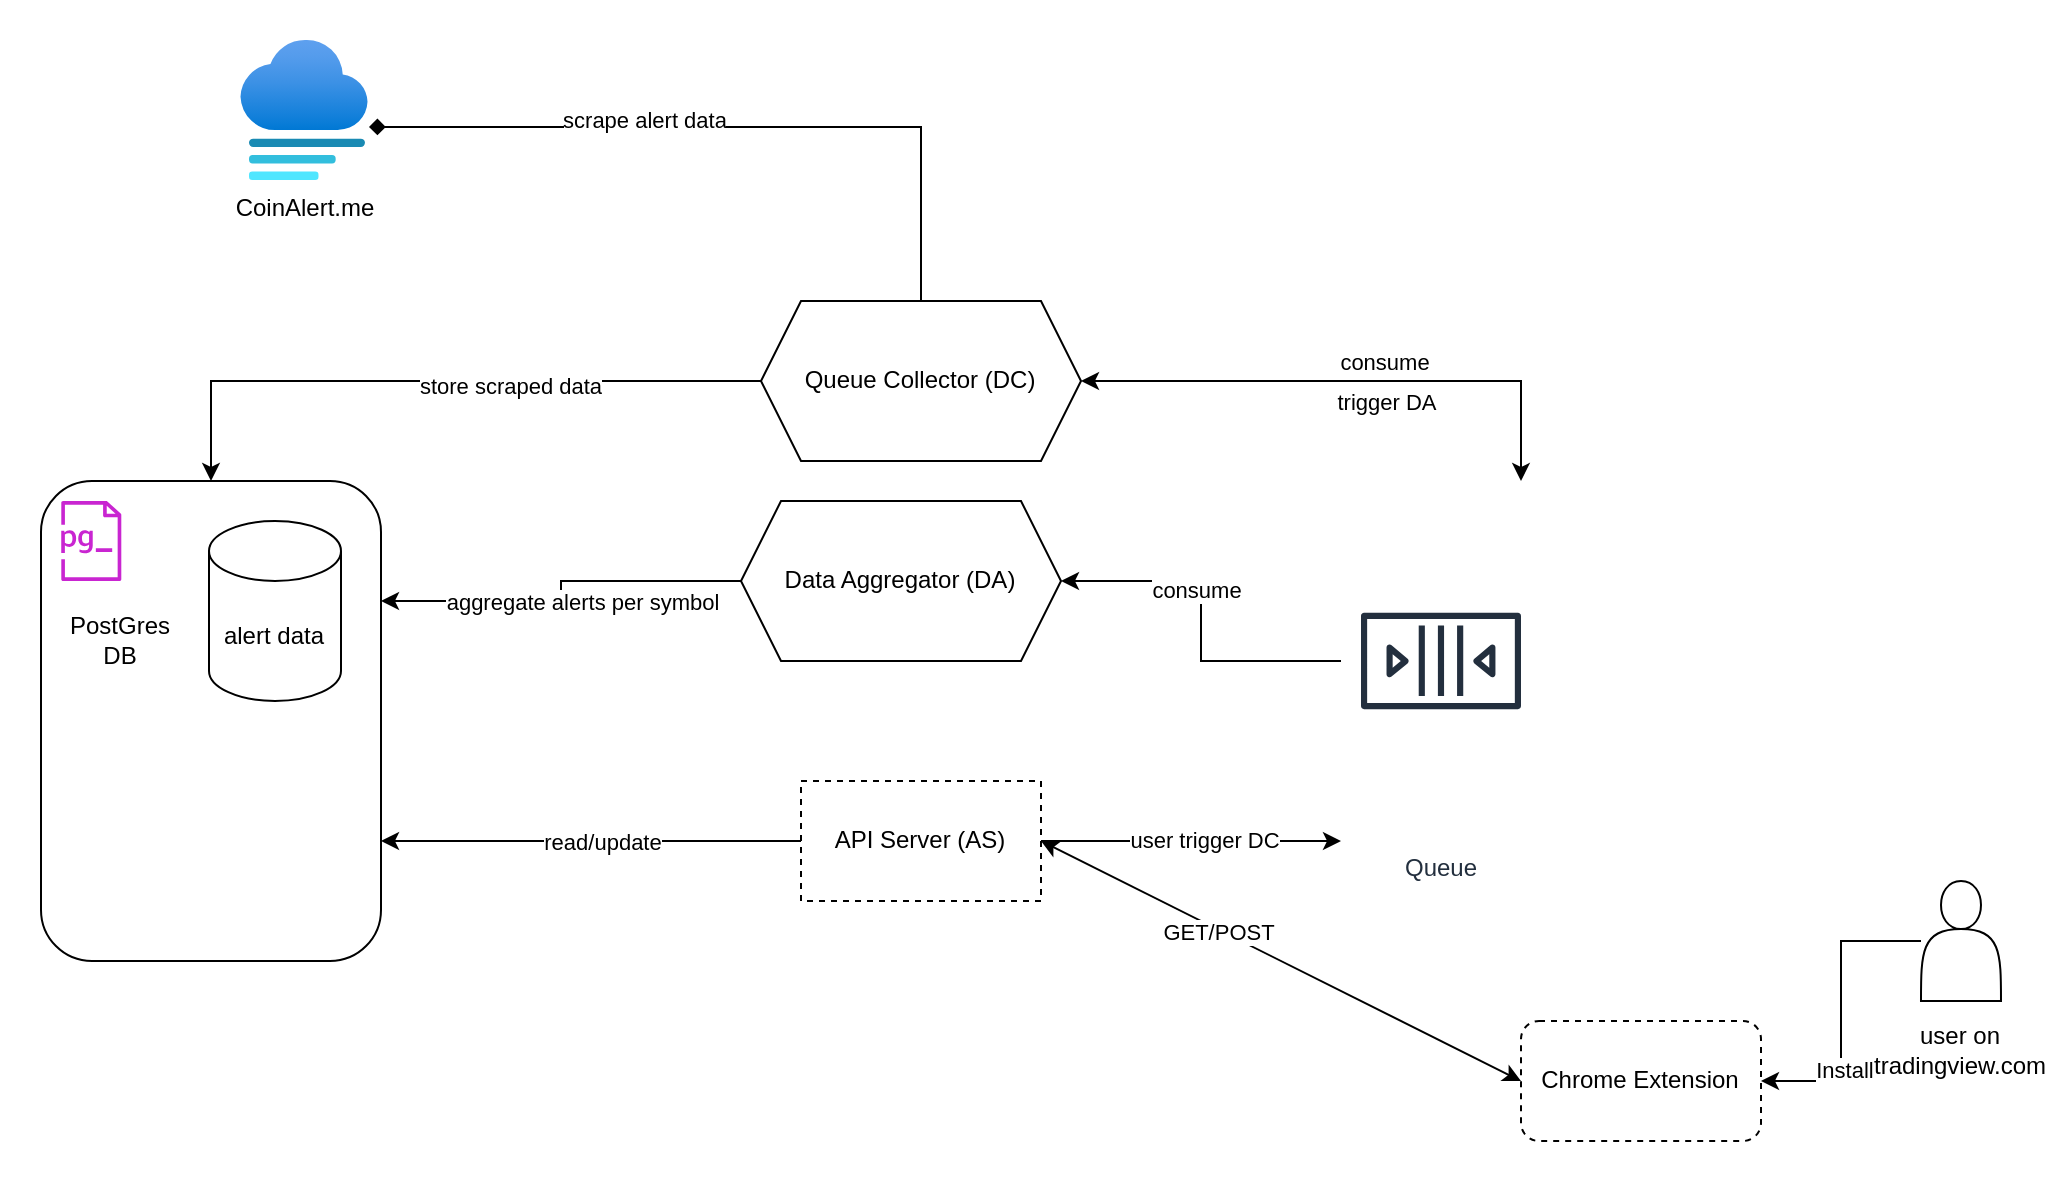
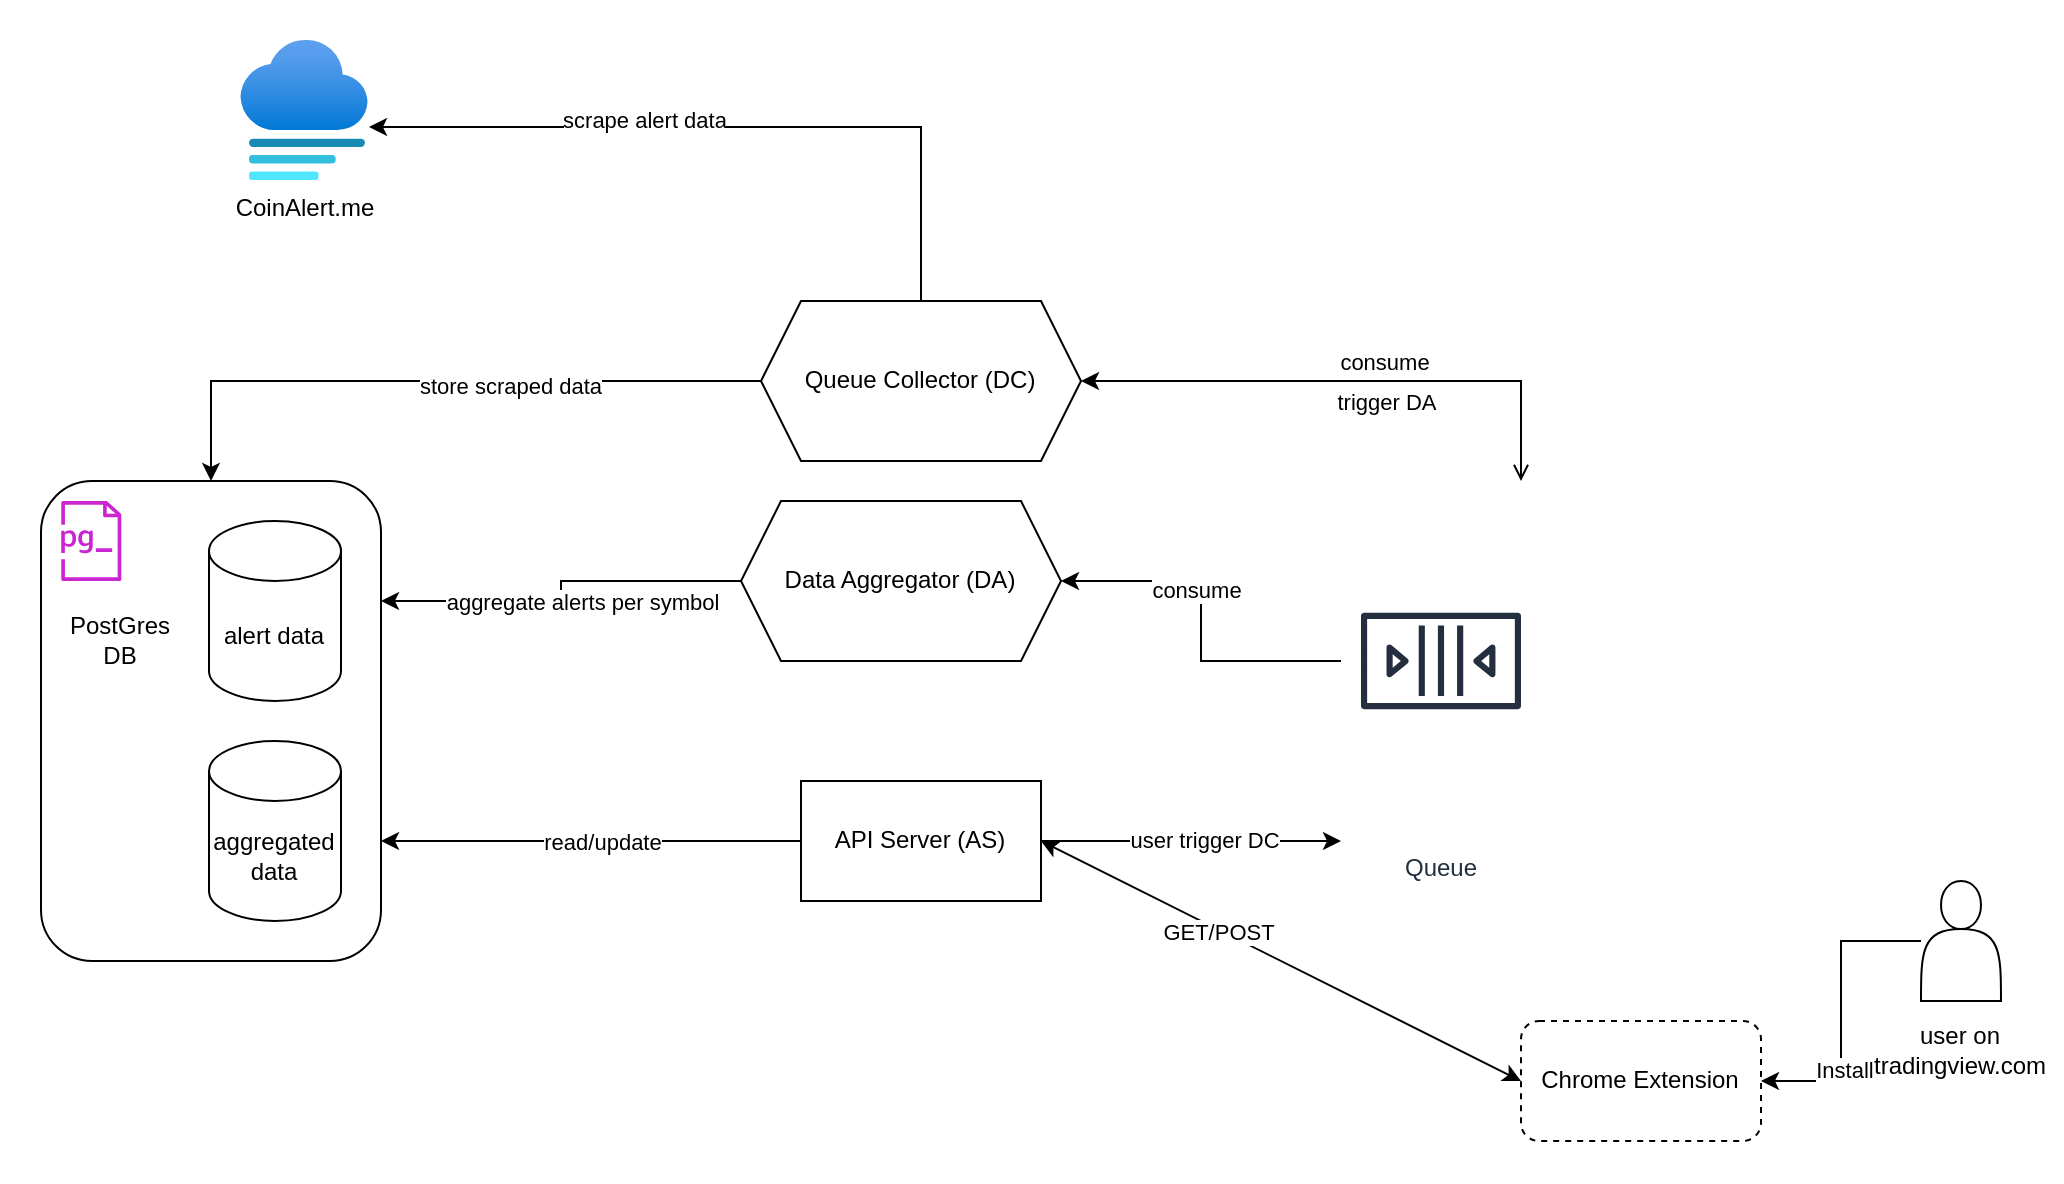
(385, 127) -> (384, 127)
(1521, 466) -> (1521, 468)
none -> (275, 831)
(921, 841) -> (921, 841)
